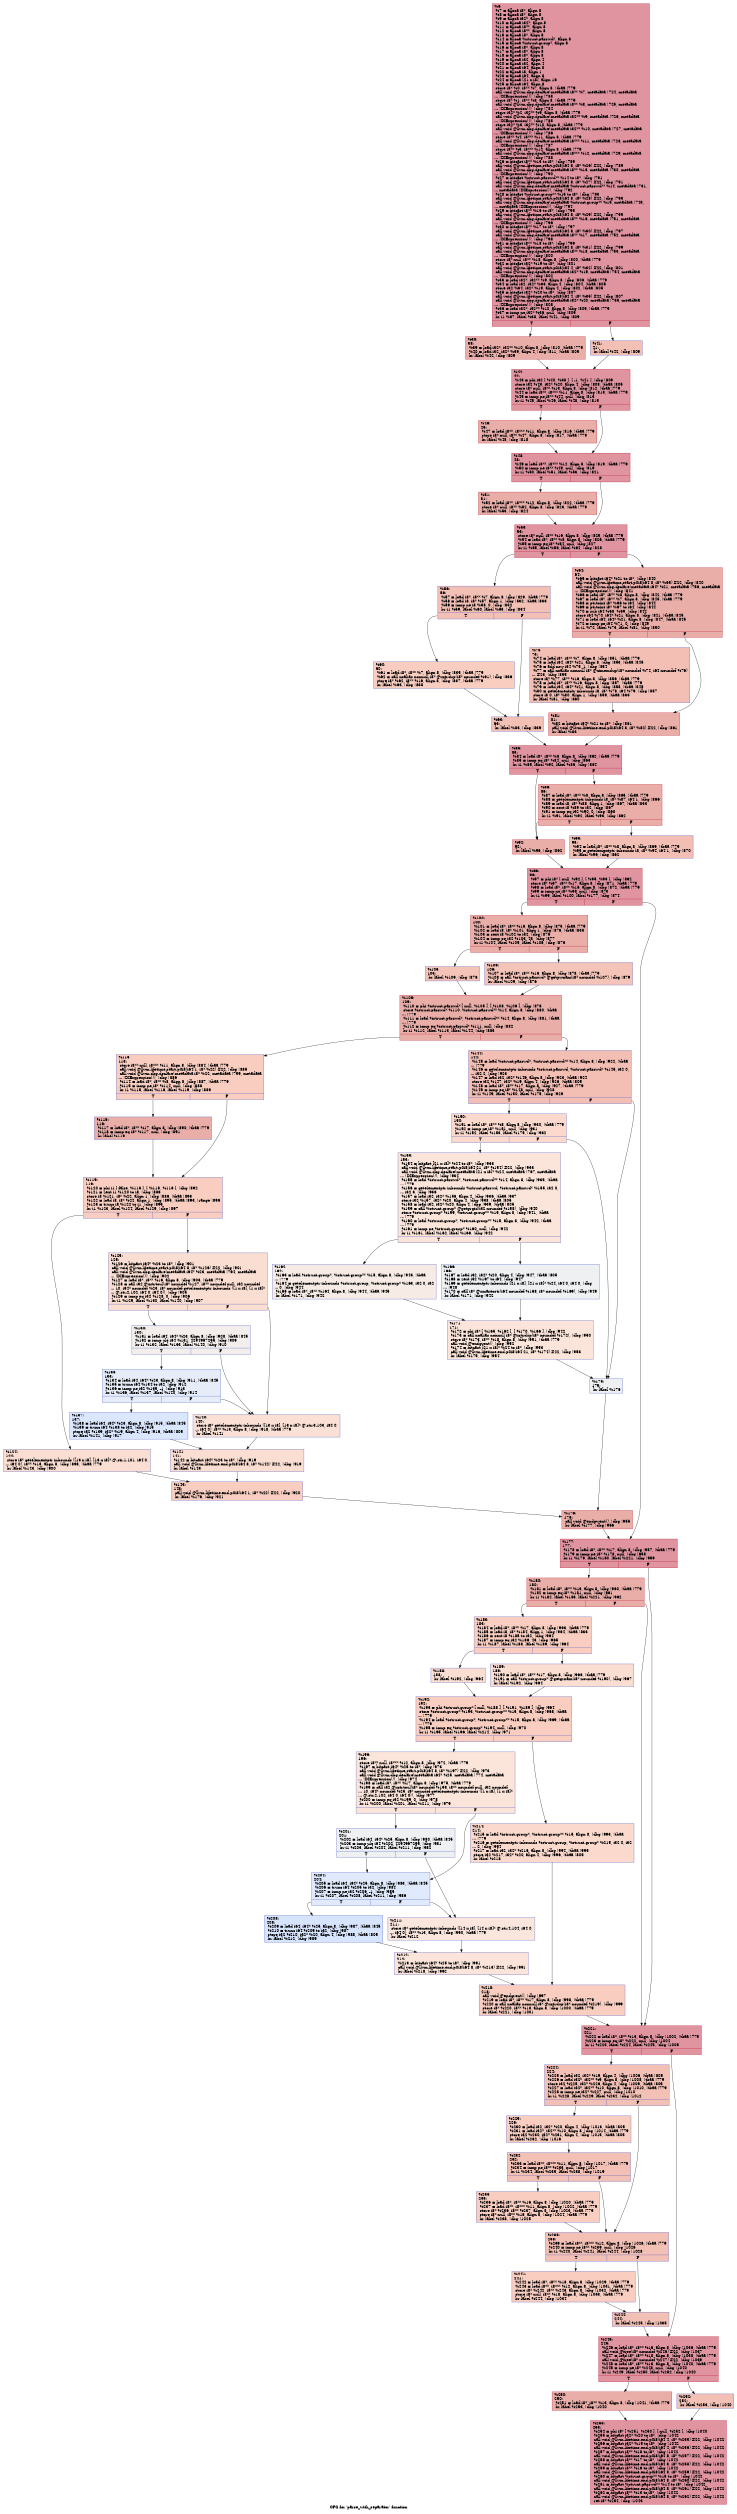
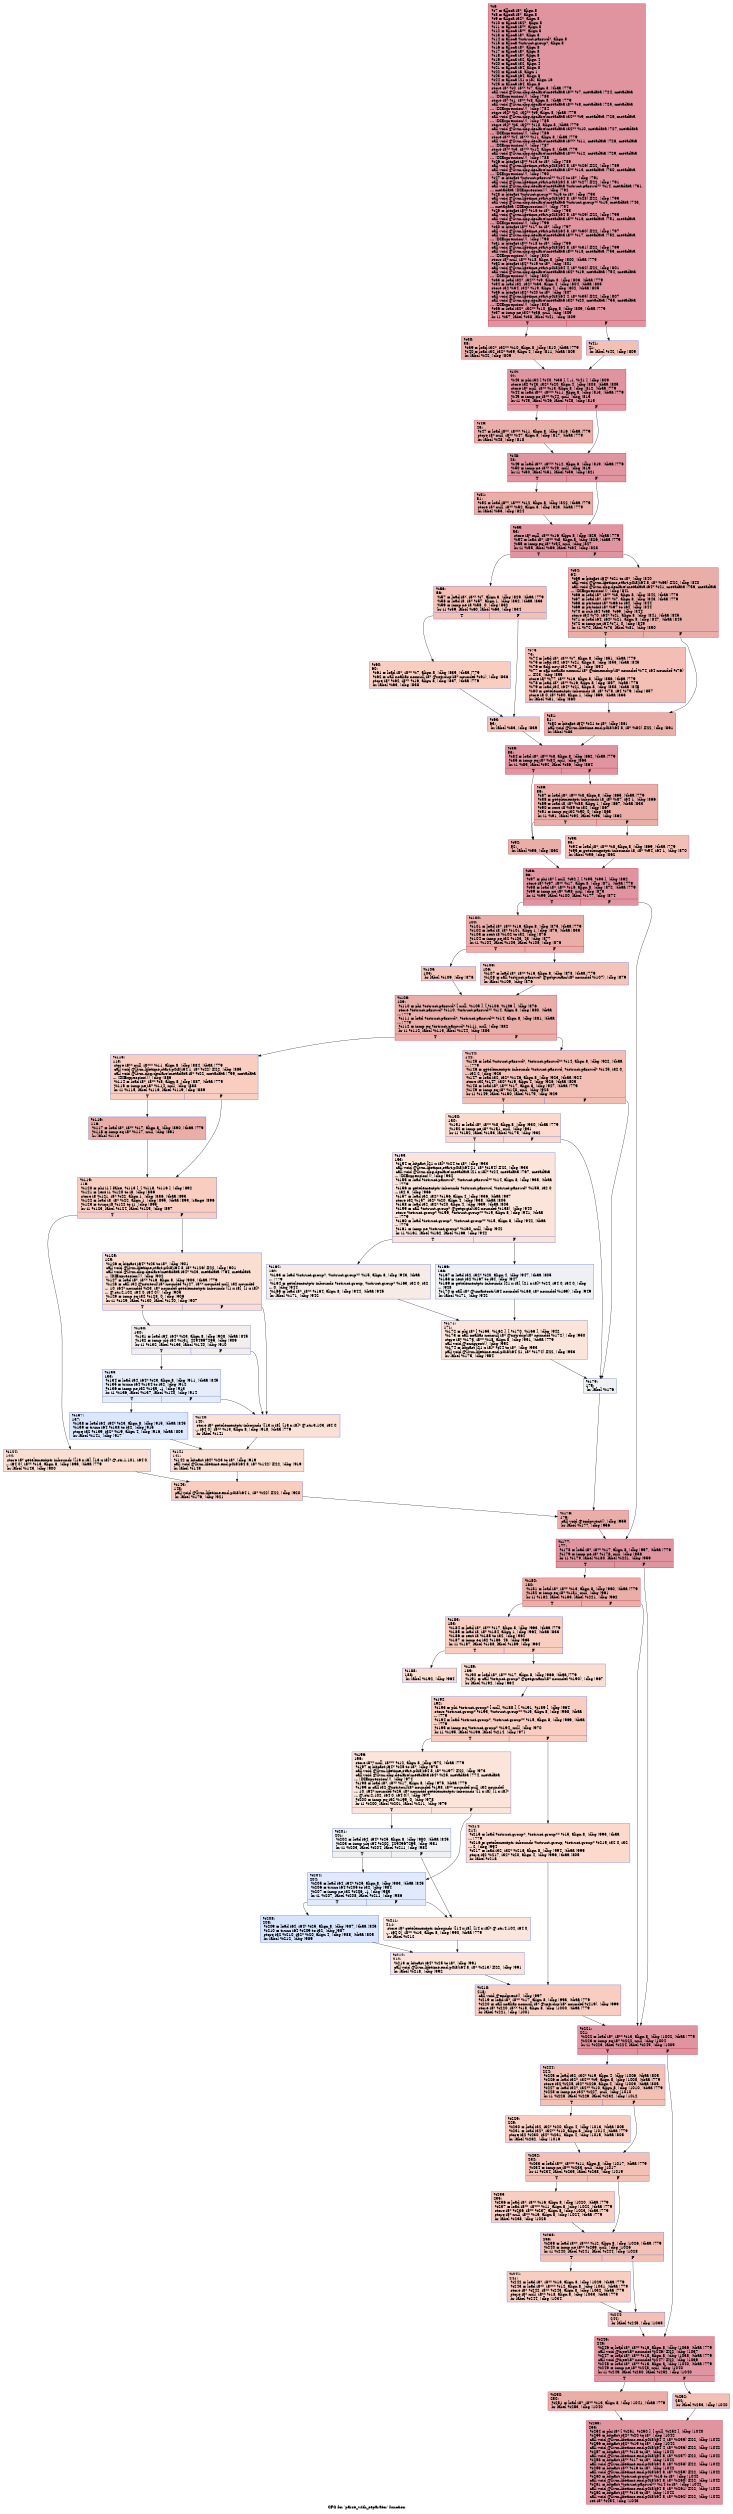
(469, 1688) -> none
(636, 2169) -> (637, 2130)
